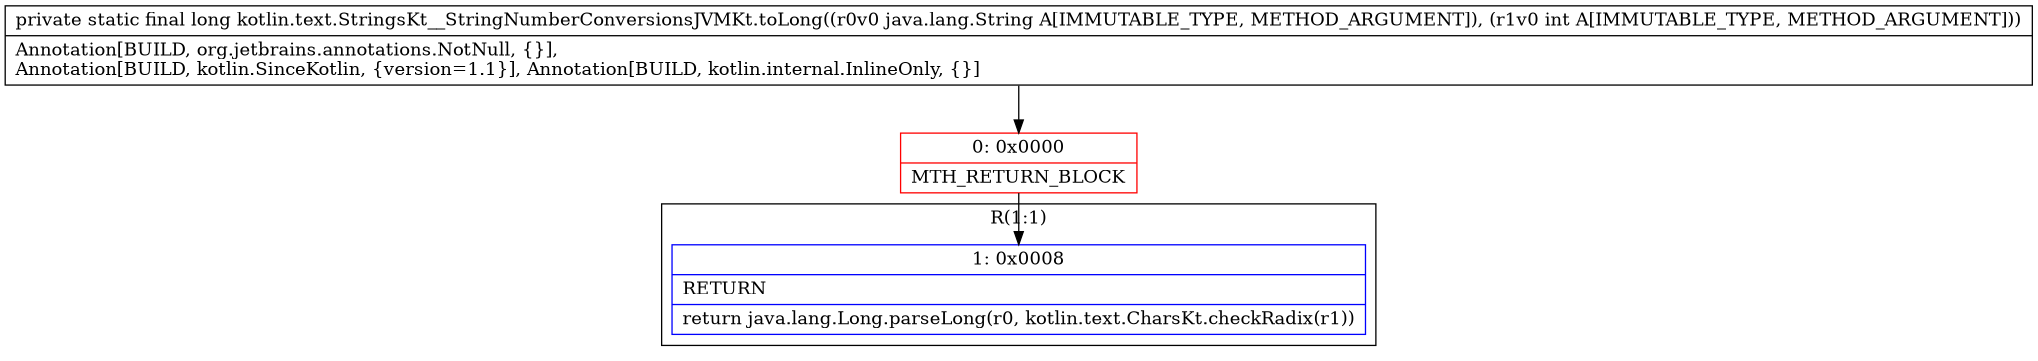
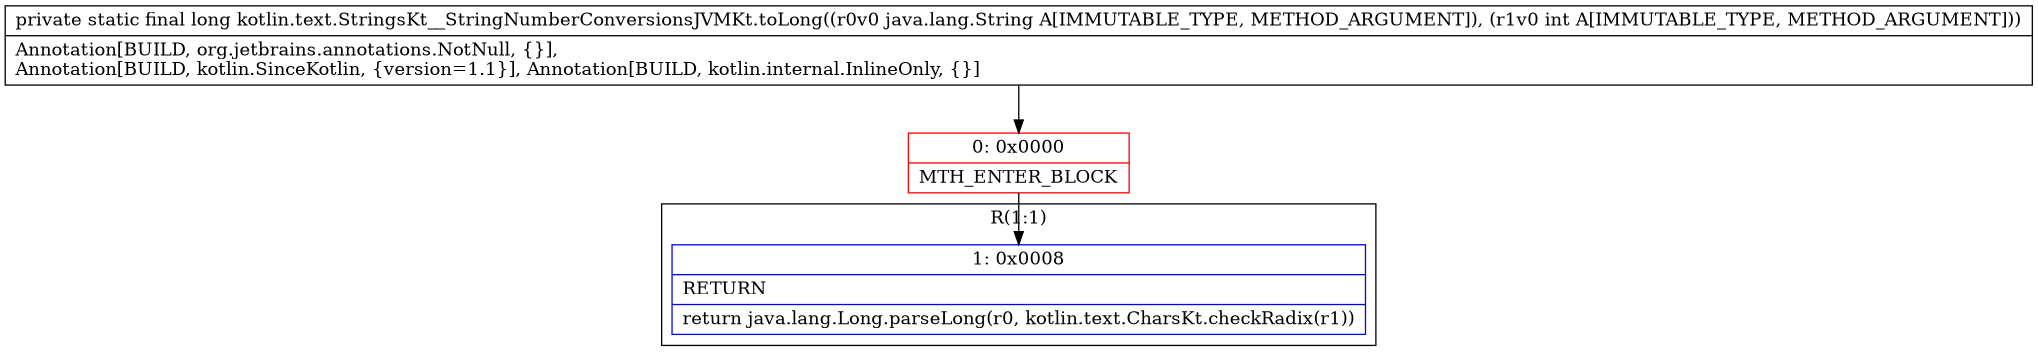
(1019, 177) -> (1019, 177)
